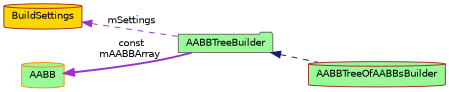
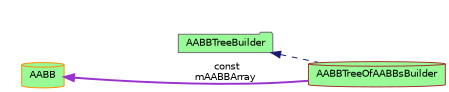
(43, 16) -> none
(133, 65) -> (191, 83)
